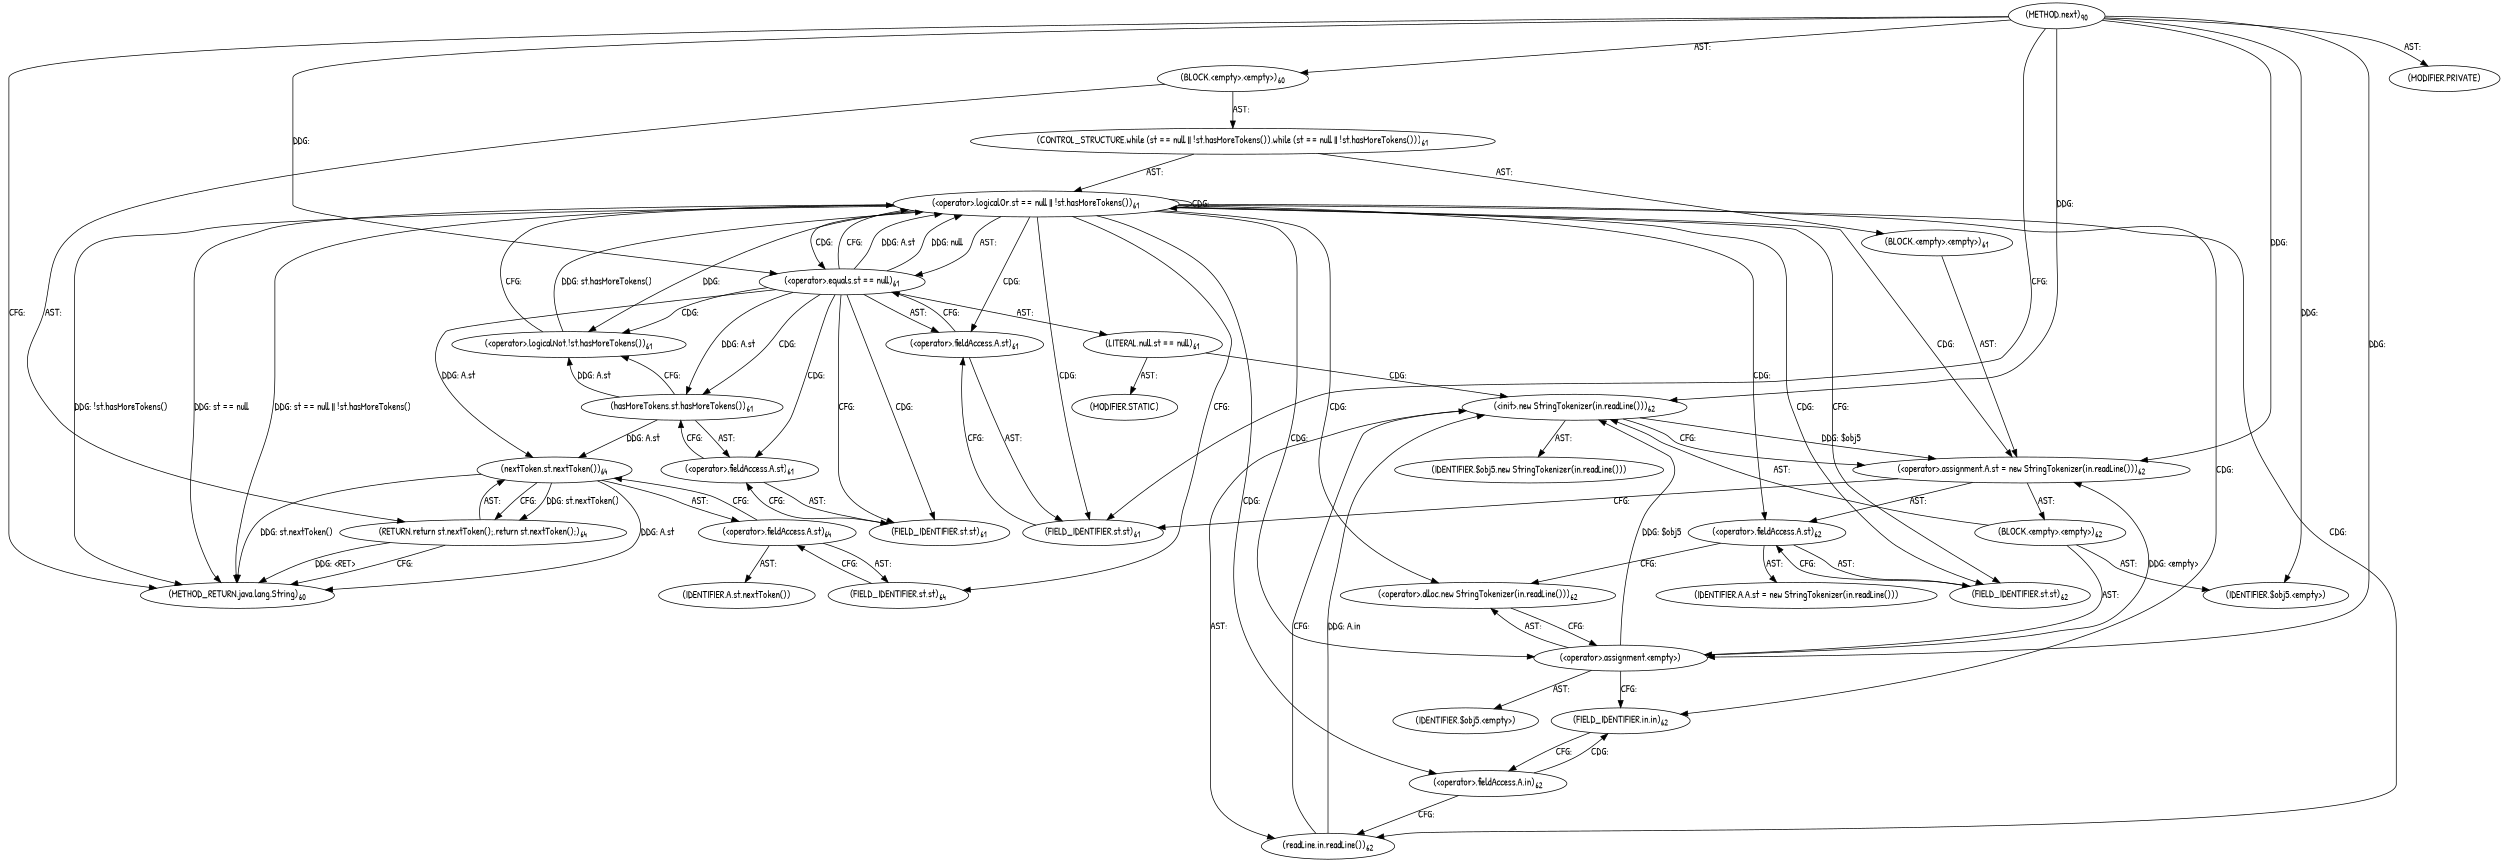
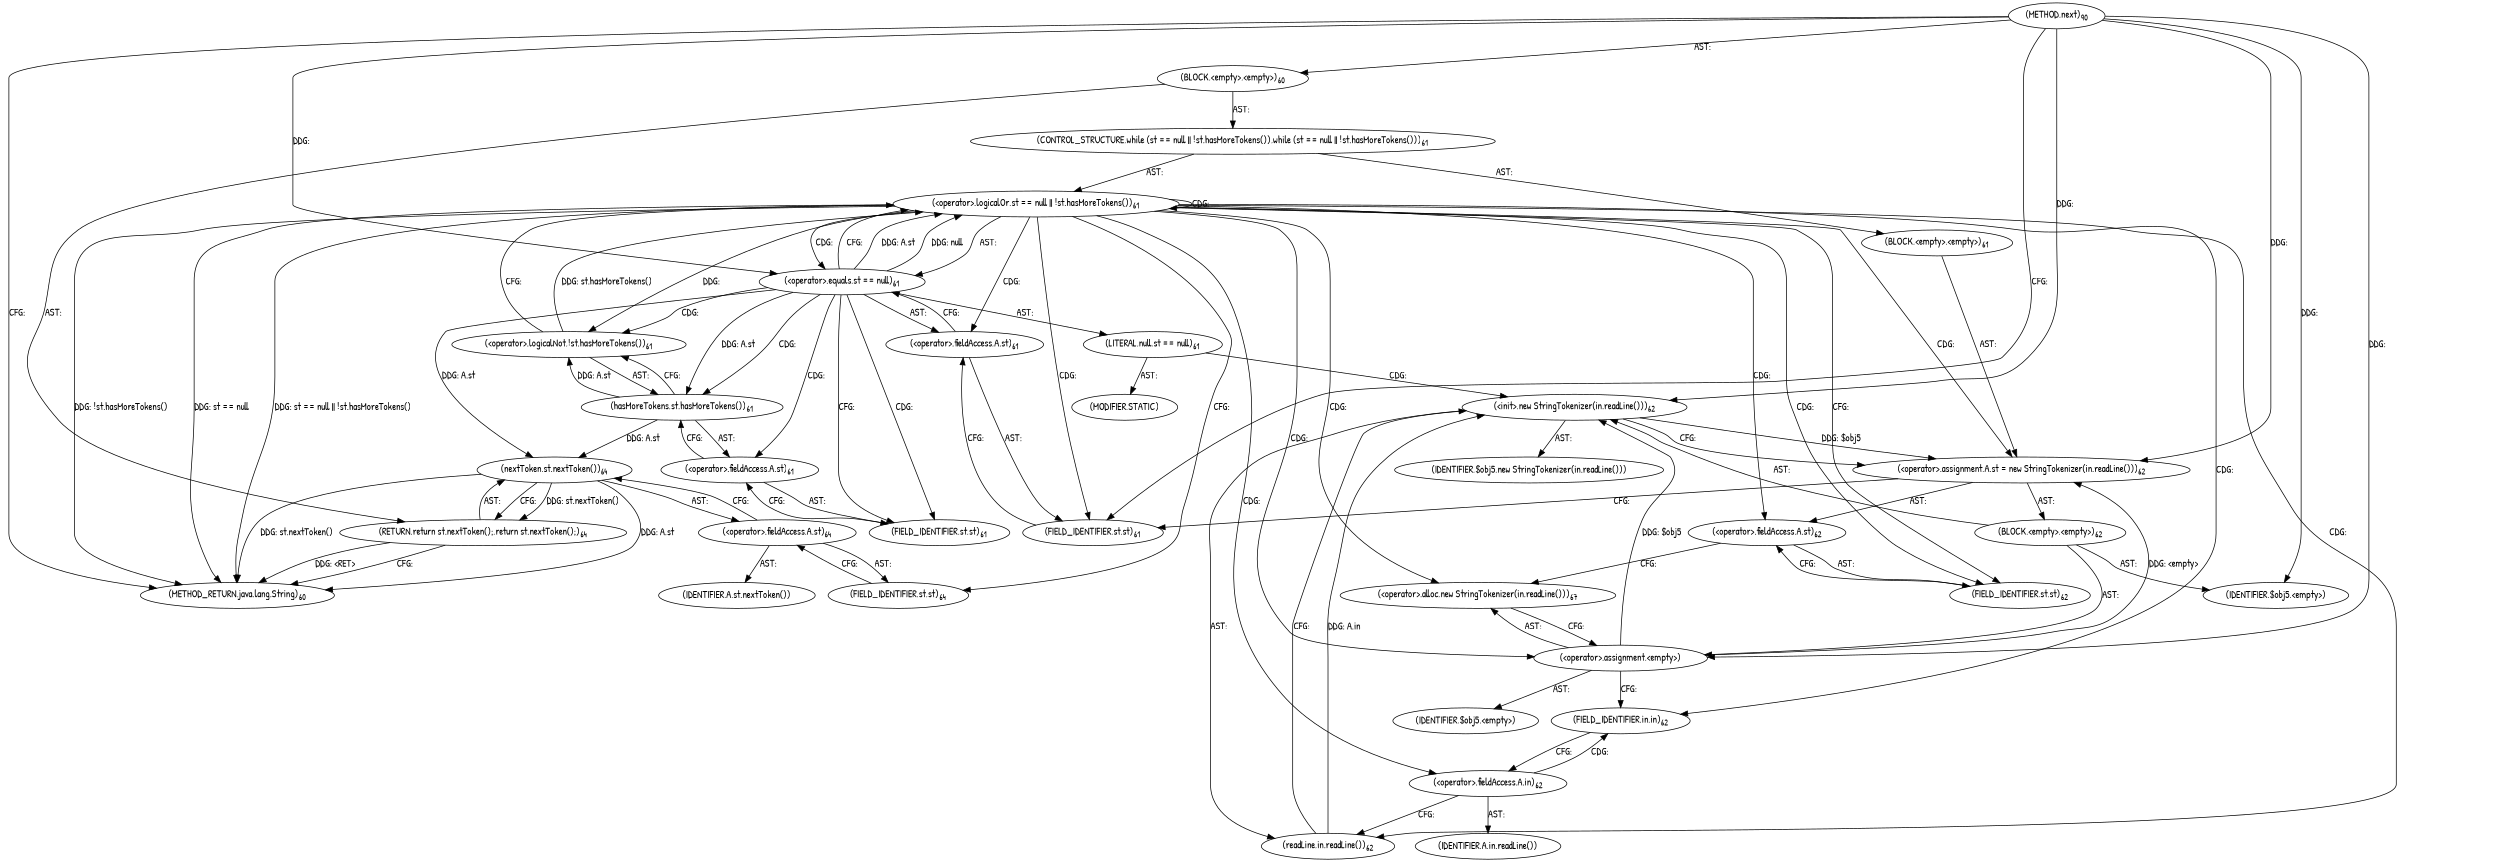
(2445, 79) -> none
none -> (620, 375)
(1574, 594) -> (1574, 594)
(1797, 595) -> none
none -> (1488, 846)
